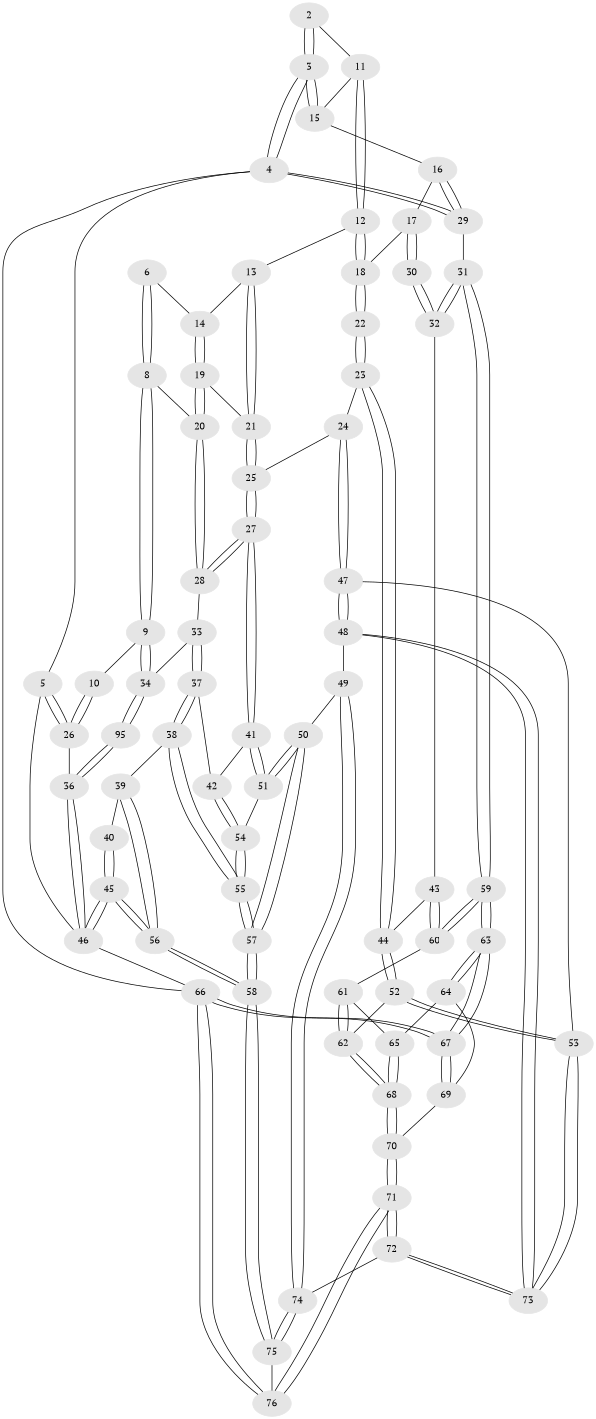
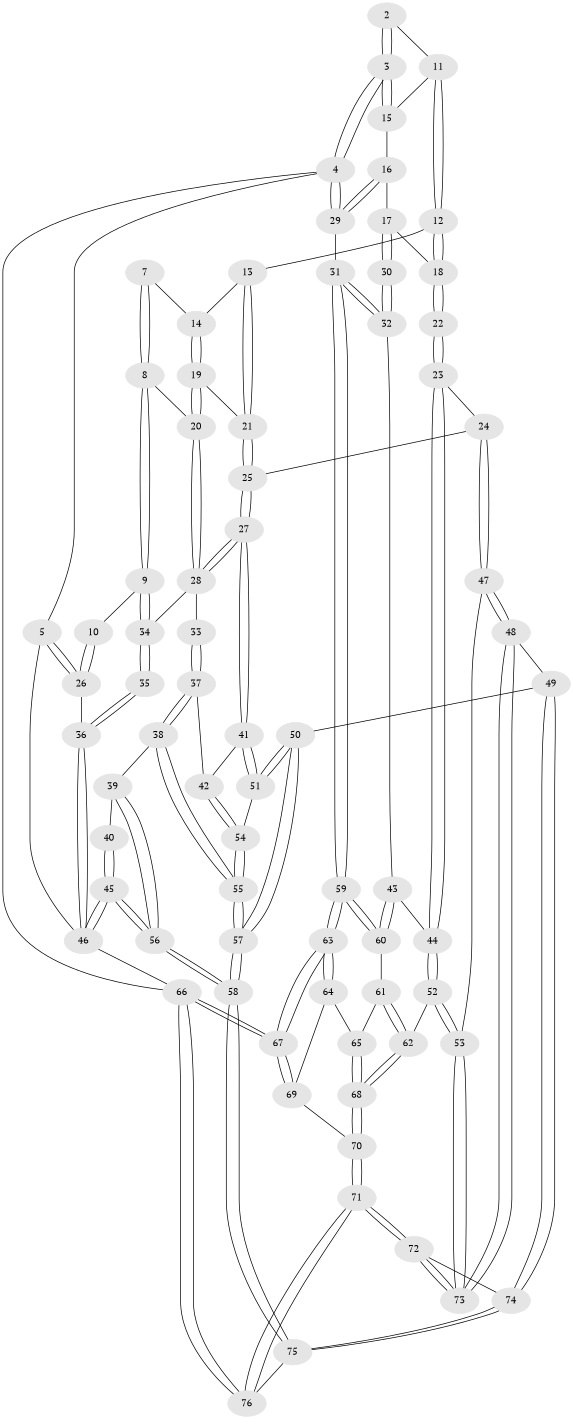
(147, 273) -> (145, 273)
(171, 658) -> (171, 607)
(121, 735) -> (145, 684)
